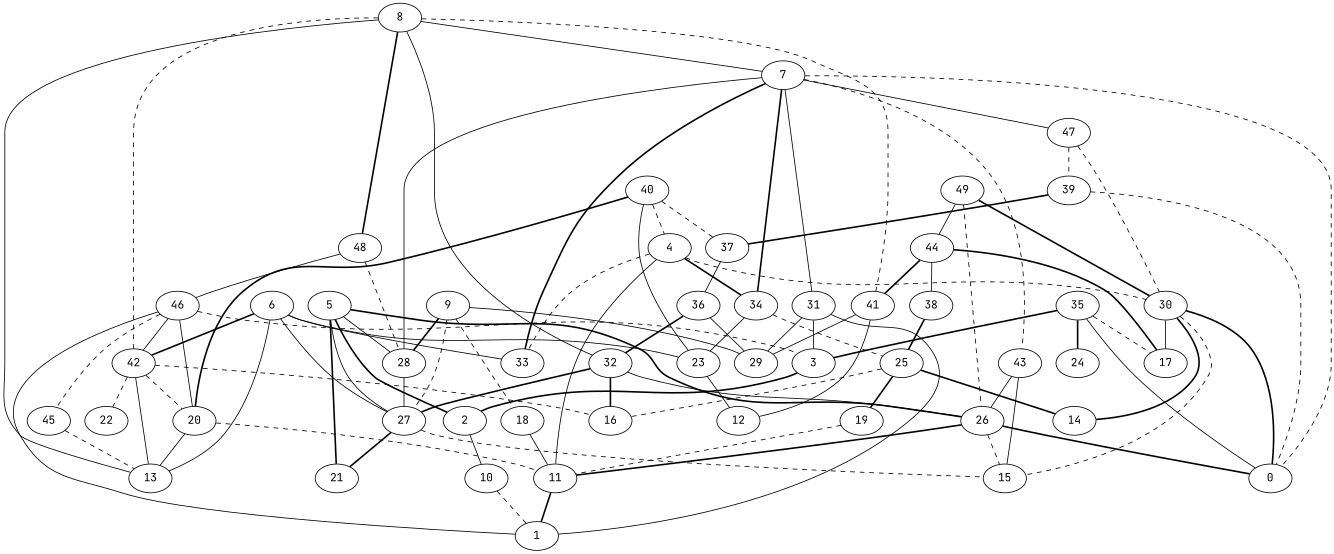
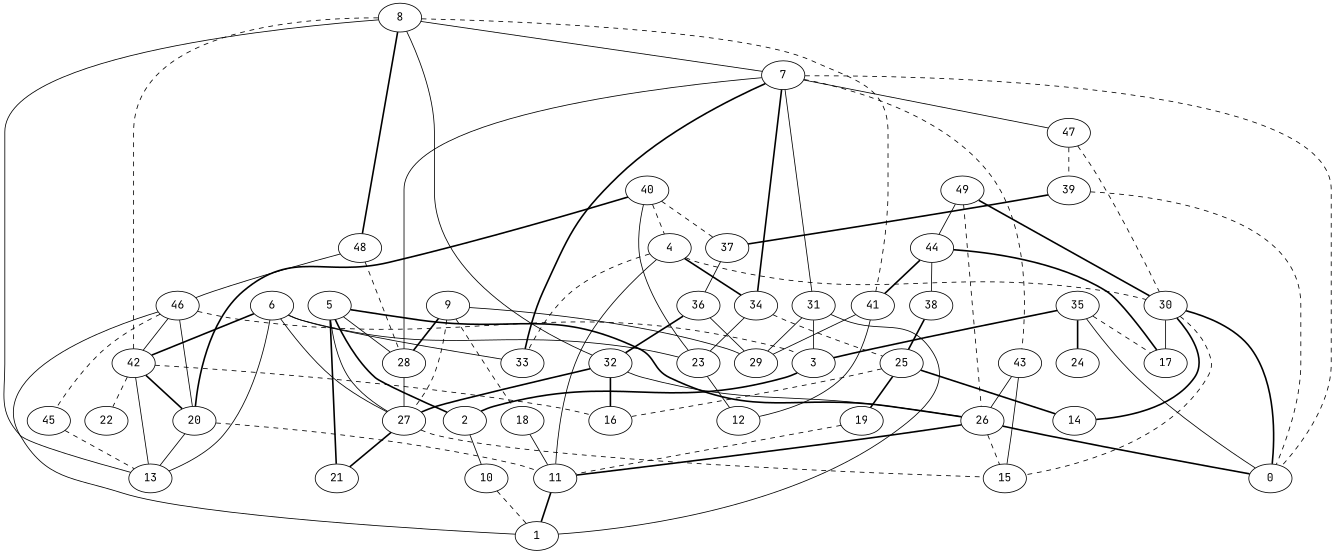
(164, 392) -> (164, 392)
